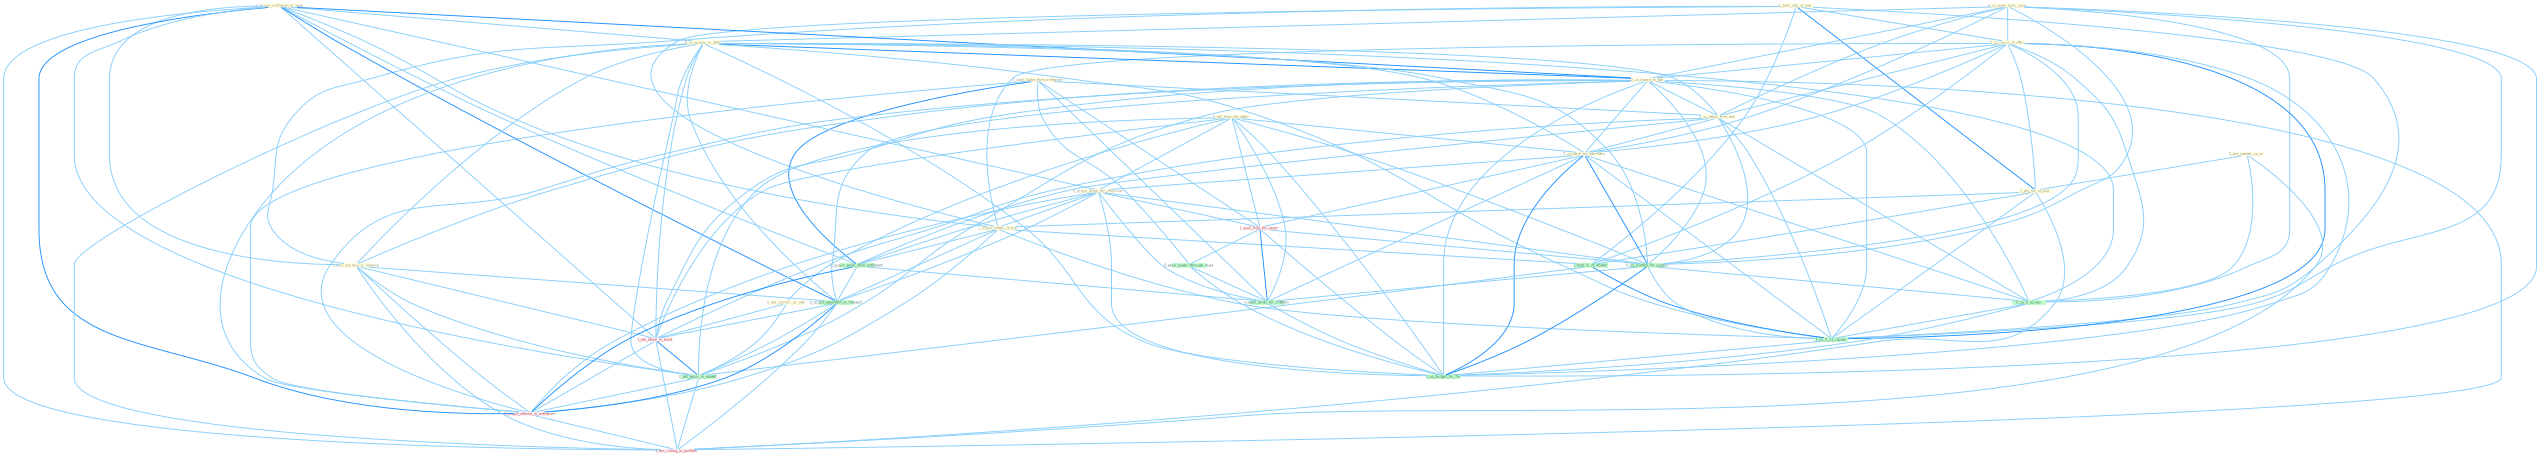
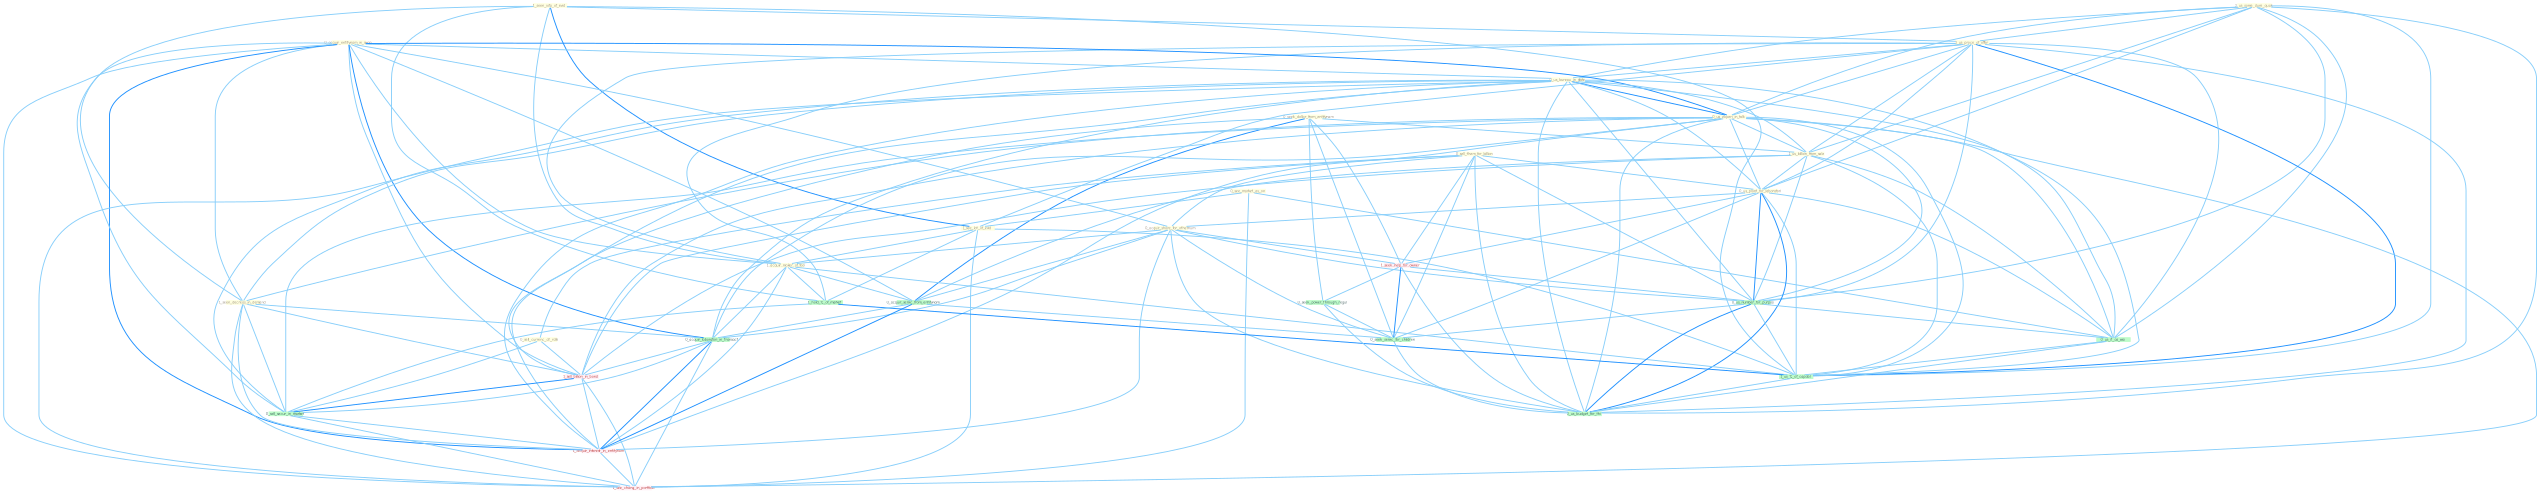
none -> (1770, 61)
(933, 137) -> none
